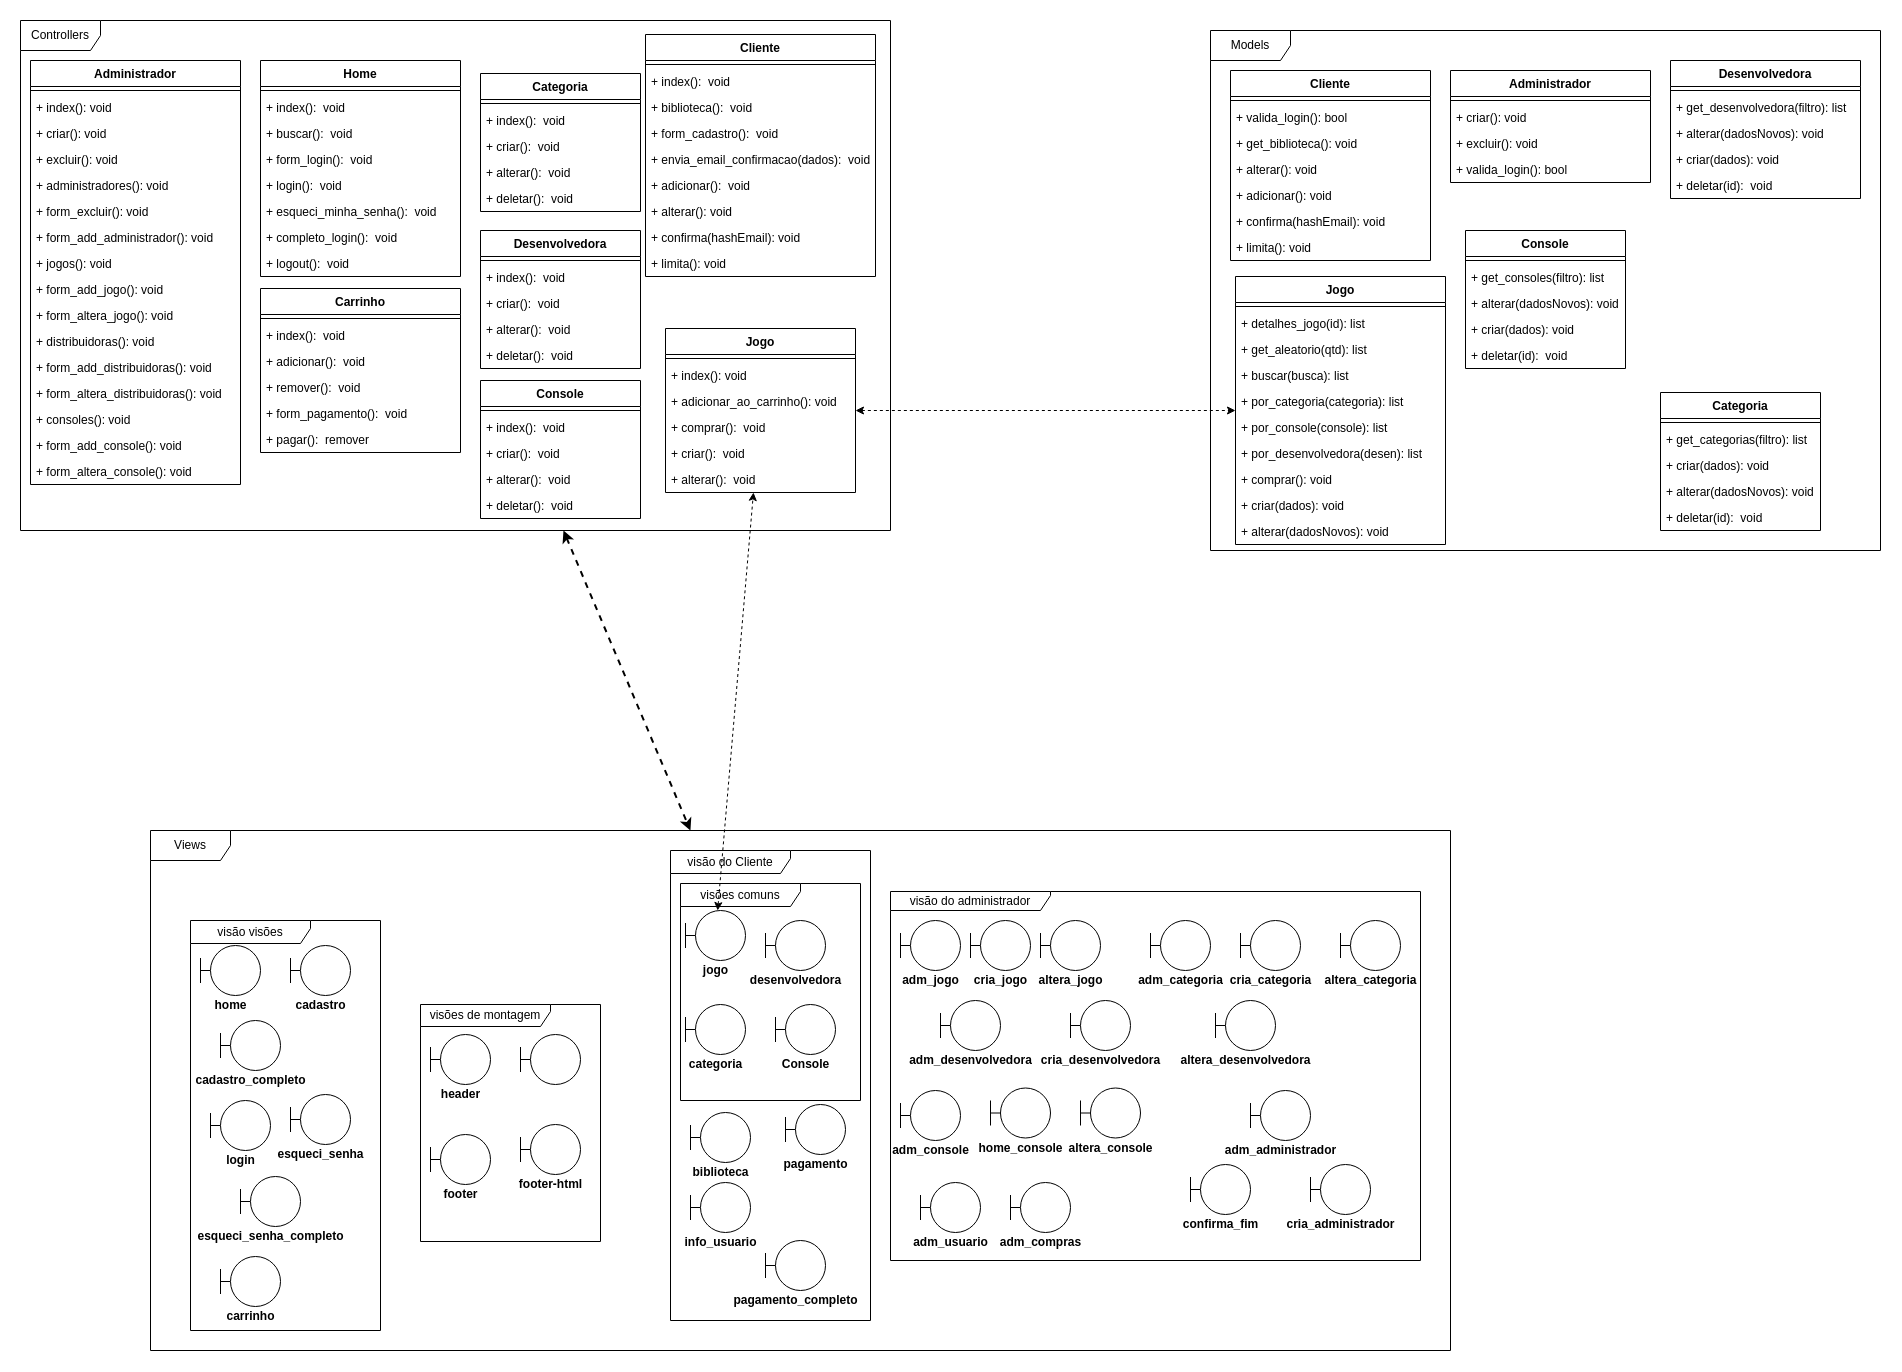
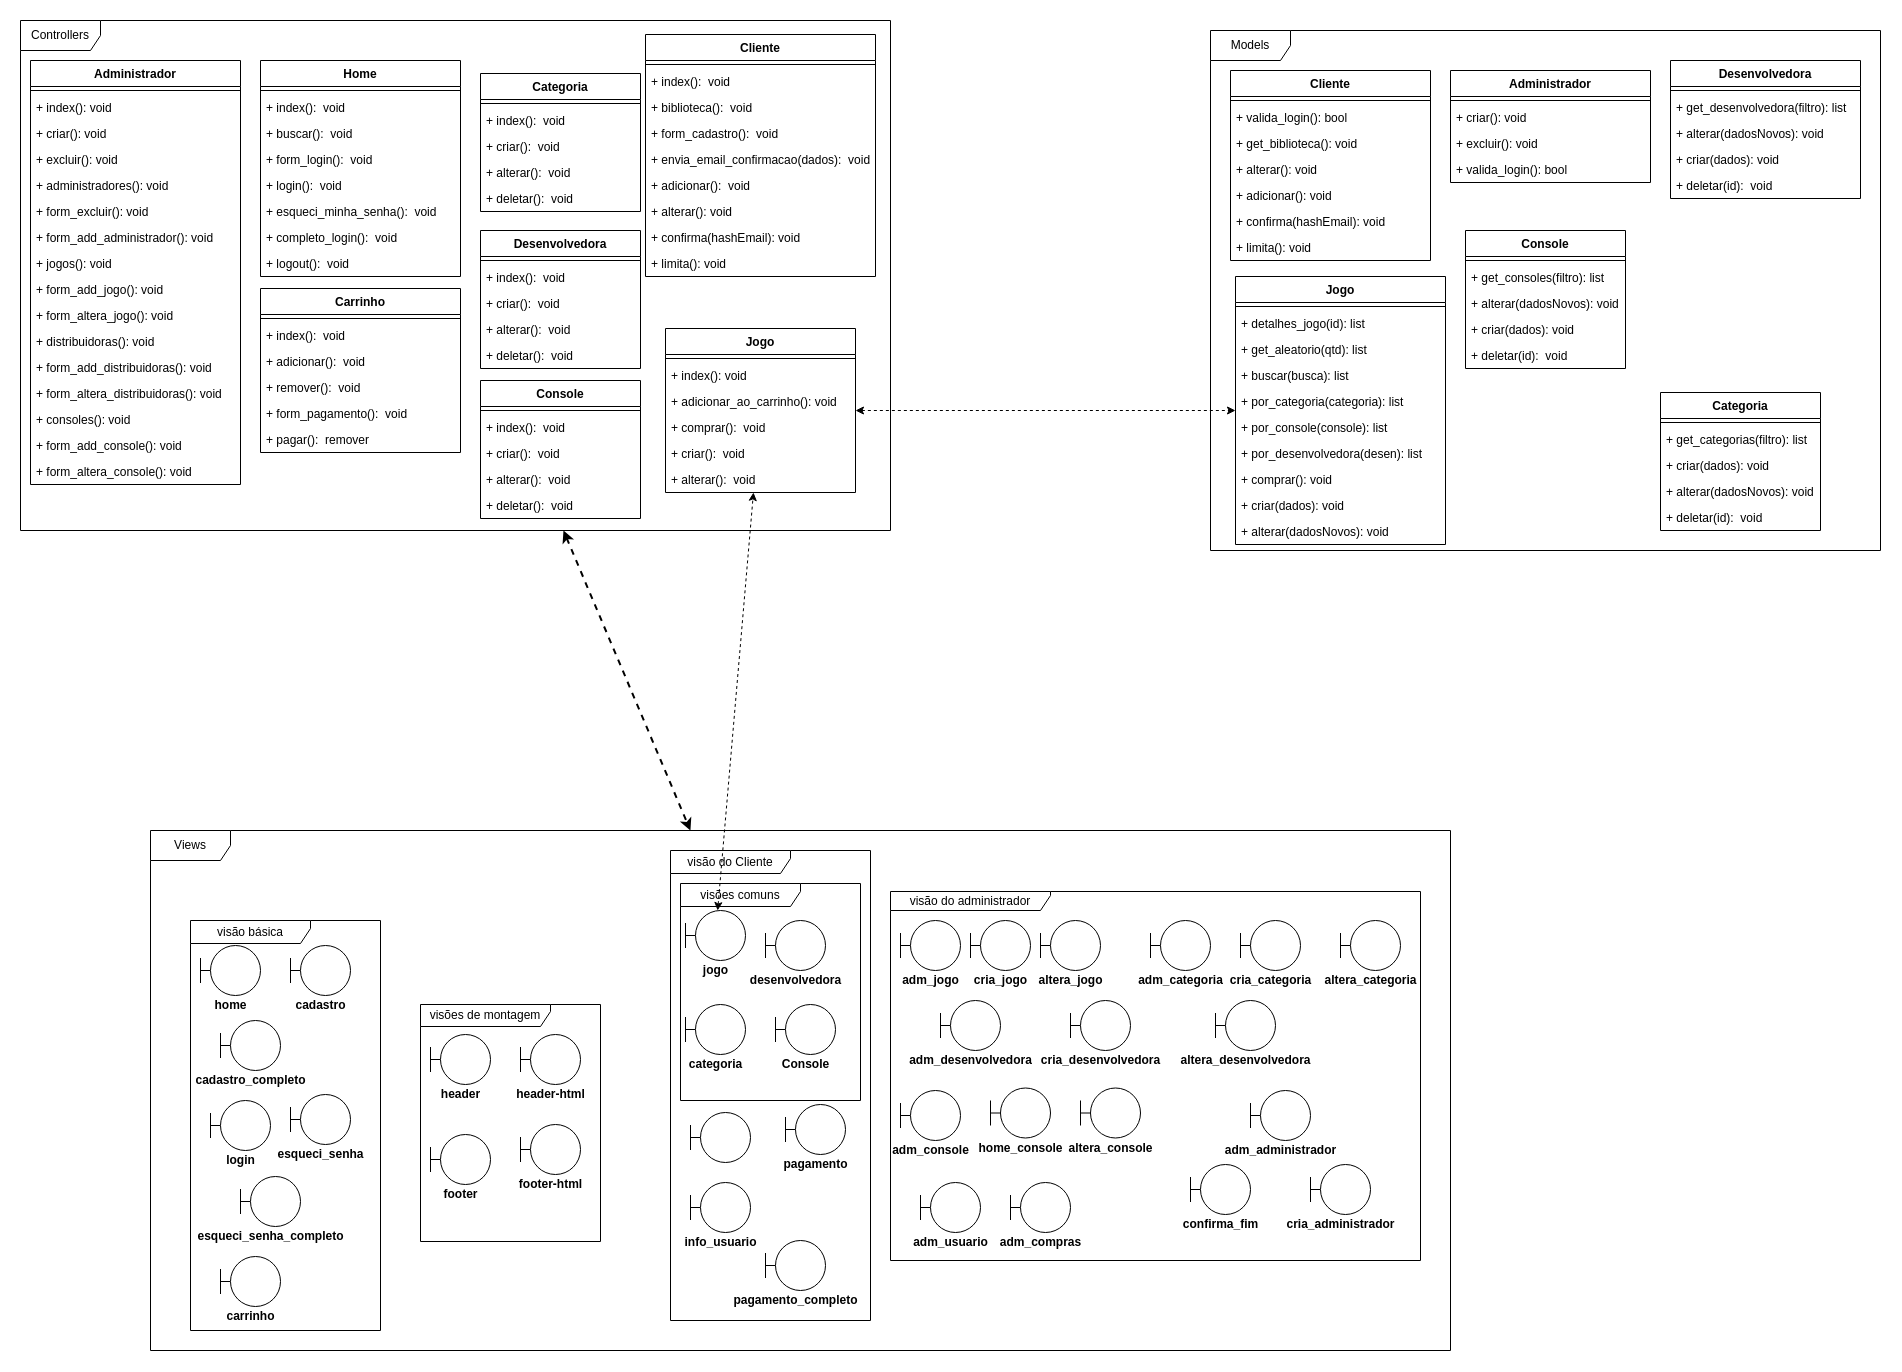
(251, 933) -> (251, 933)
none -> (551, 1095)
(721, 1173) -> none
